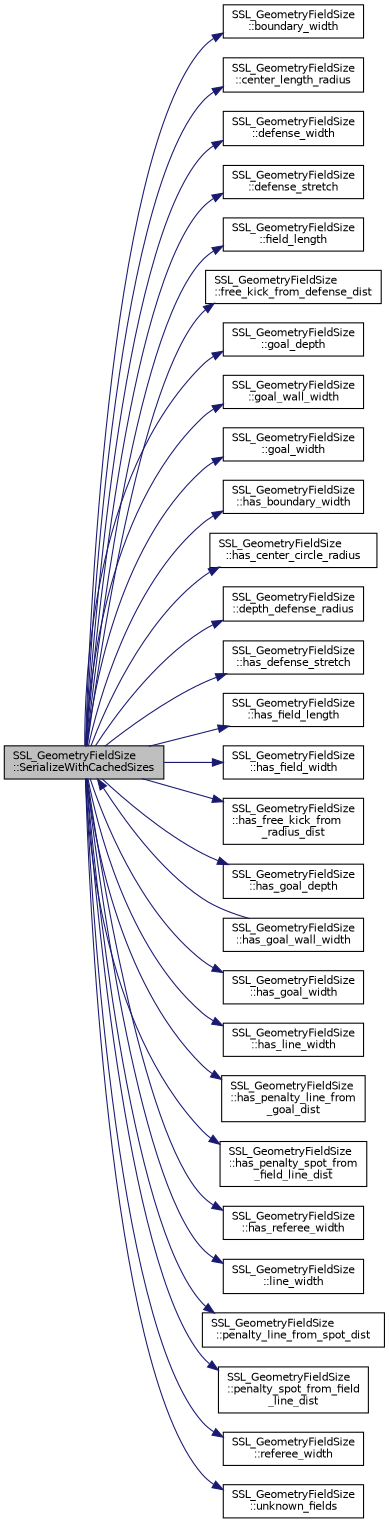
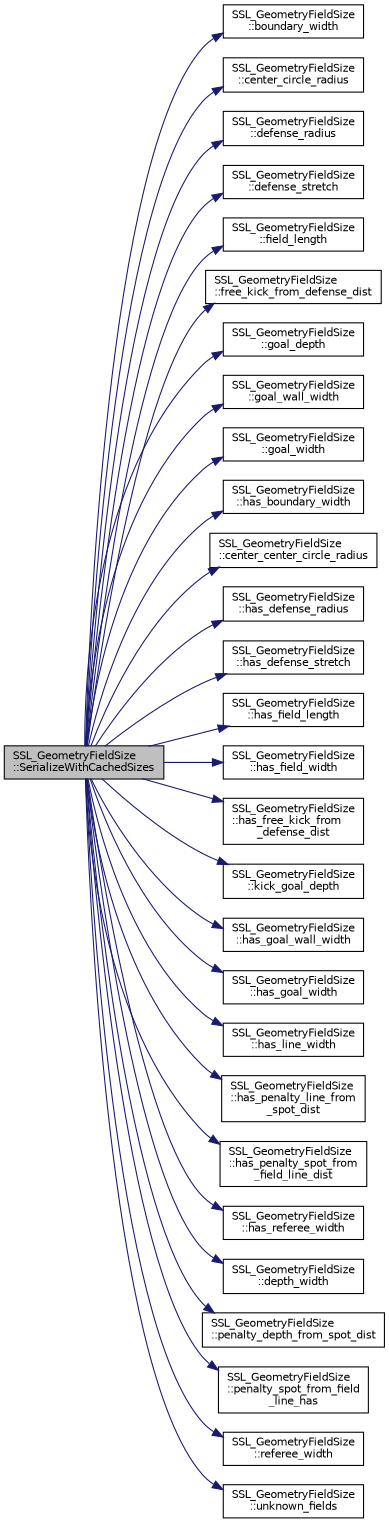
(293, 75) -> (293, 75)
(293, 128) -> (293, 128)
(293, 550) -> (293, 550)
(293, 604) -> (293, 604)
(293, 821) -> (293, 821)
(165, 867) -> (142, 860)
(293, 881) -> (293, 881)
(293, 1099) -> (293, 1099)
(293, 1276) -> (293, 1276)
(293, 1330) -> (293, 1330)
(293, 1390) -> (293, 1390)
